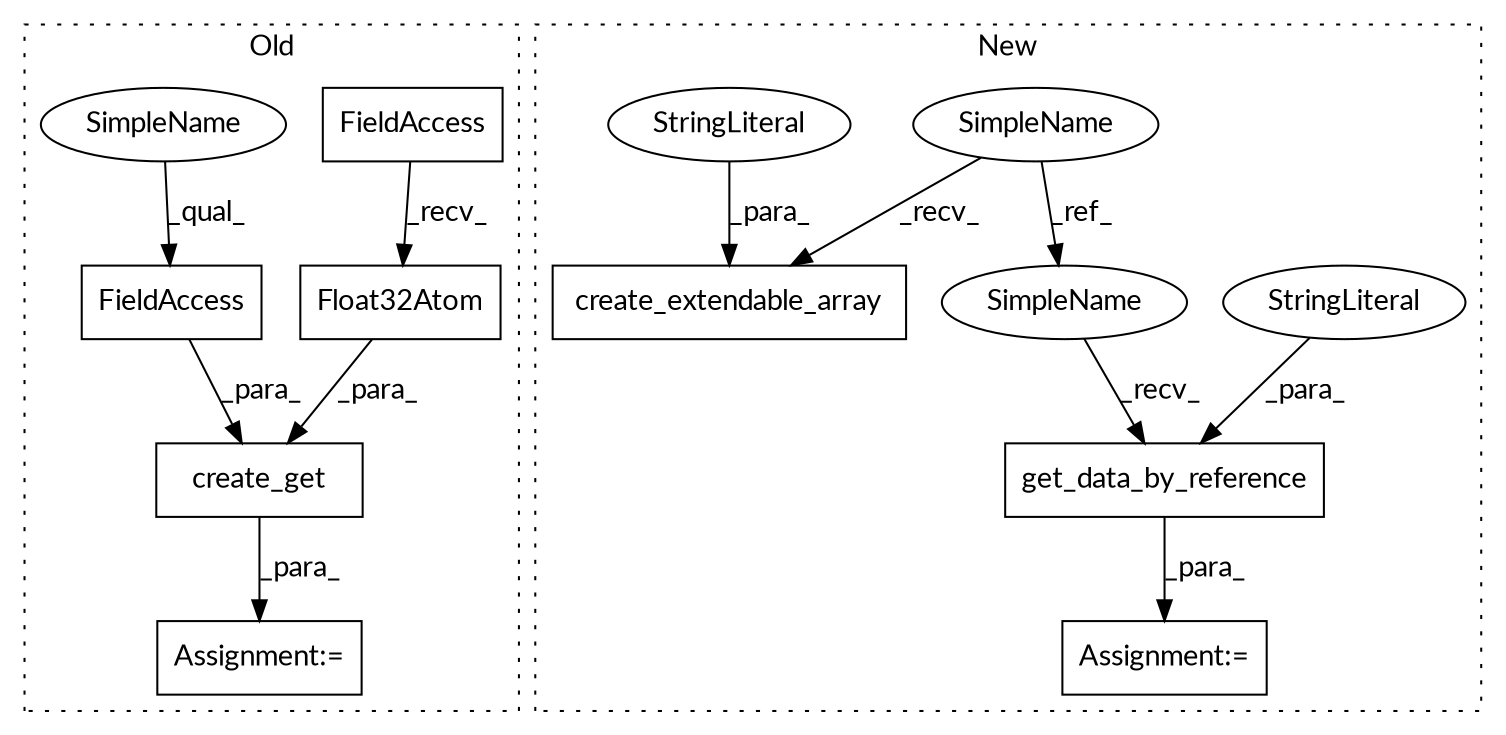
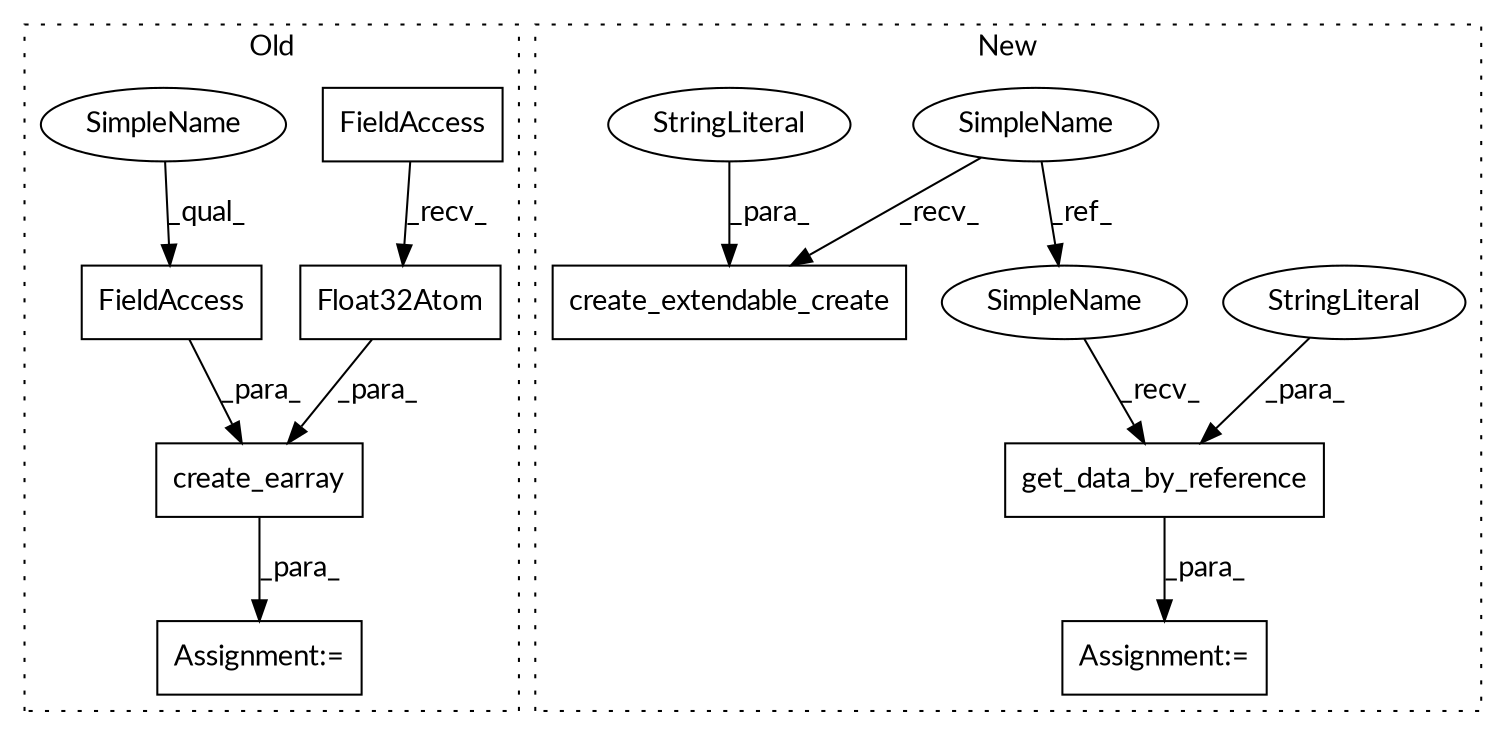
(729, 302) -> (729, 302)
(259, 480) -> (259, 480)
